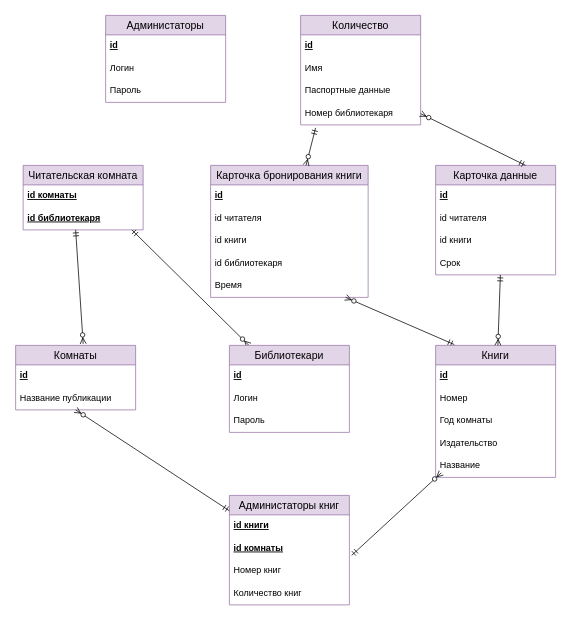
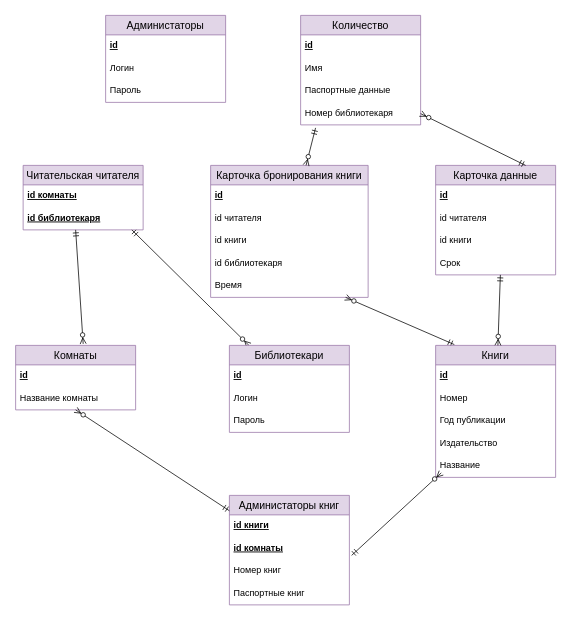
(83, 176) -> (83, 176)
(66, 398) -> (59, 398)
(466, 420) -> (474, 420)
(270, 593) -> (270, 593)
